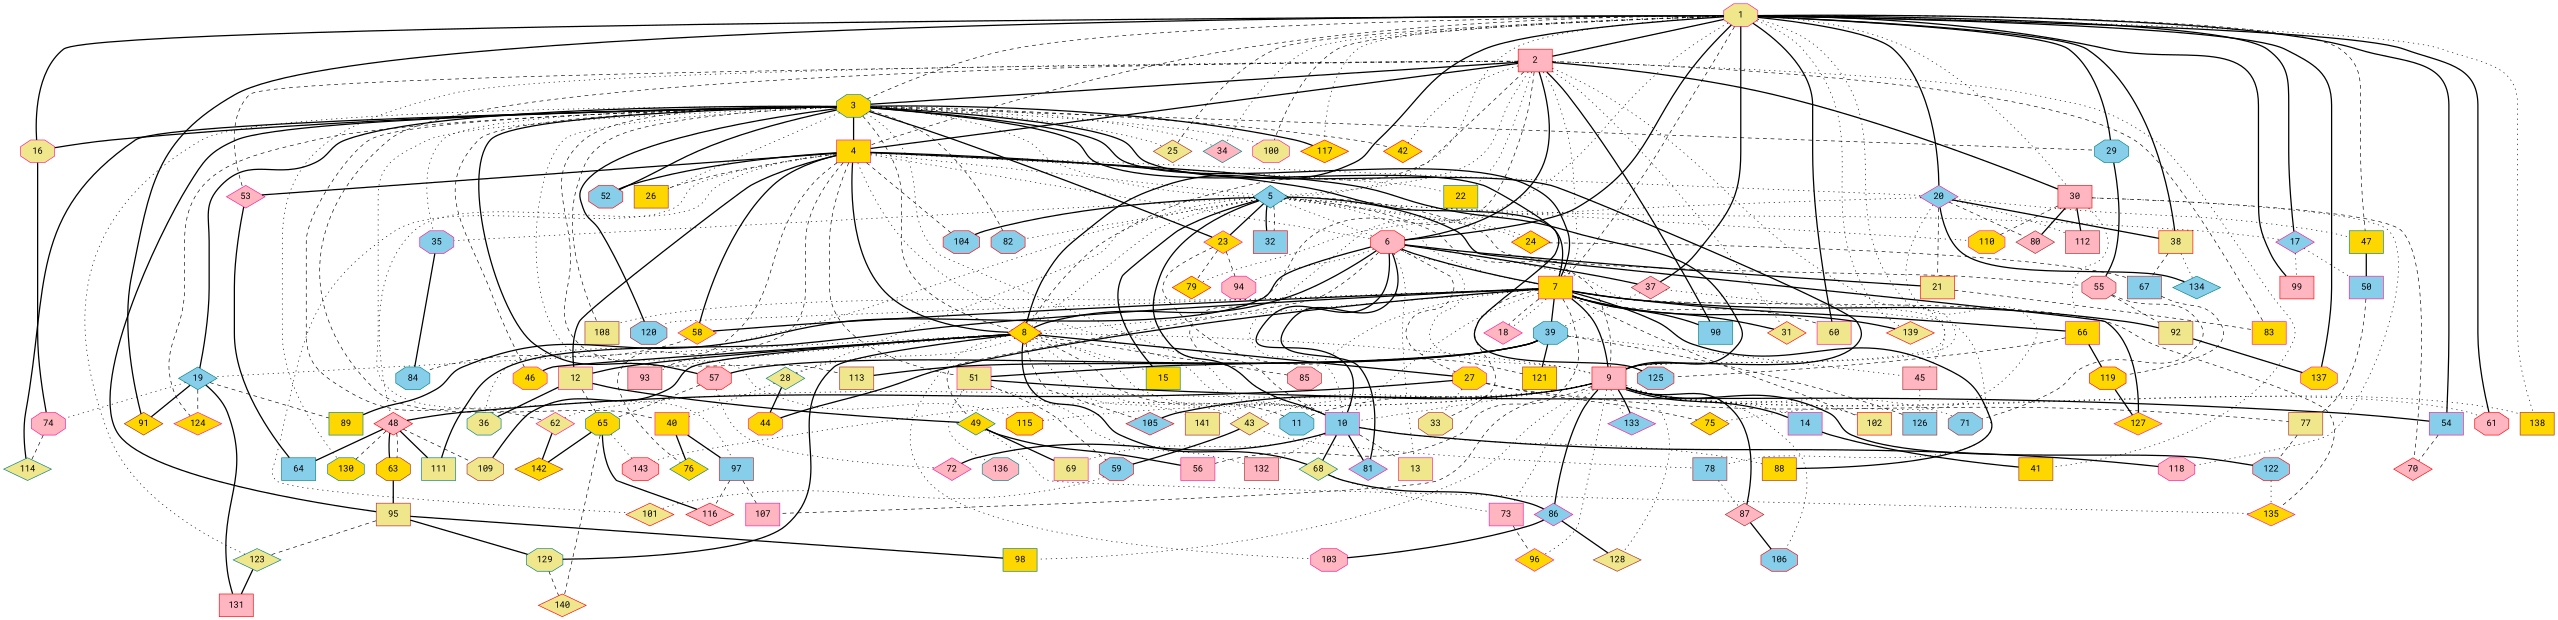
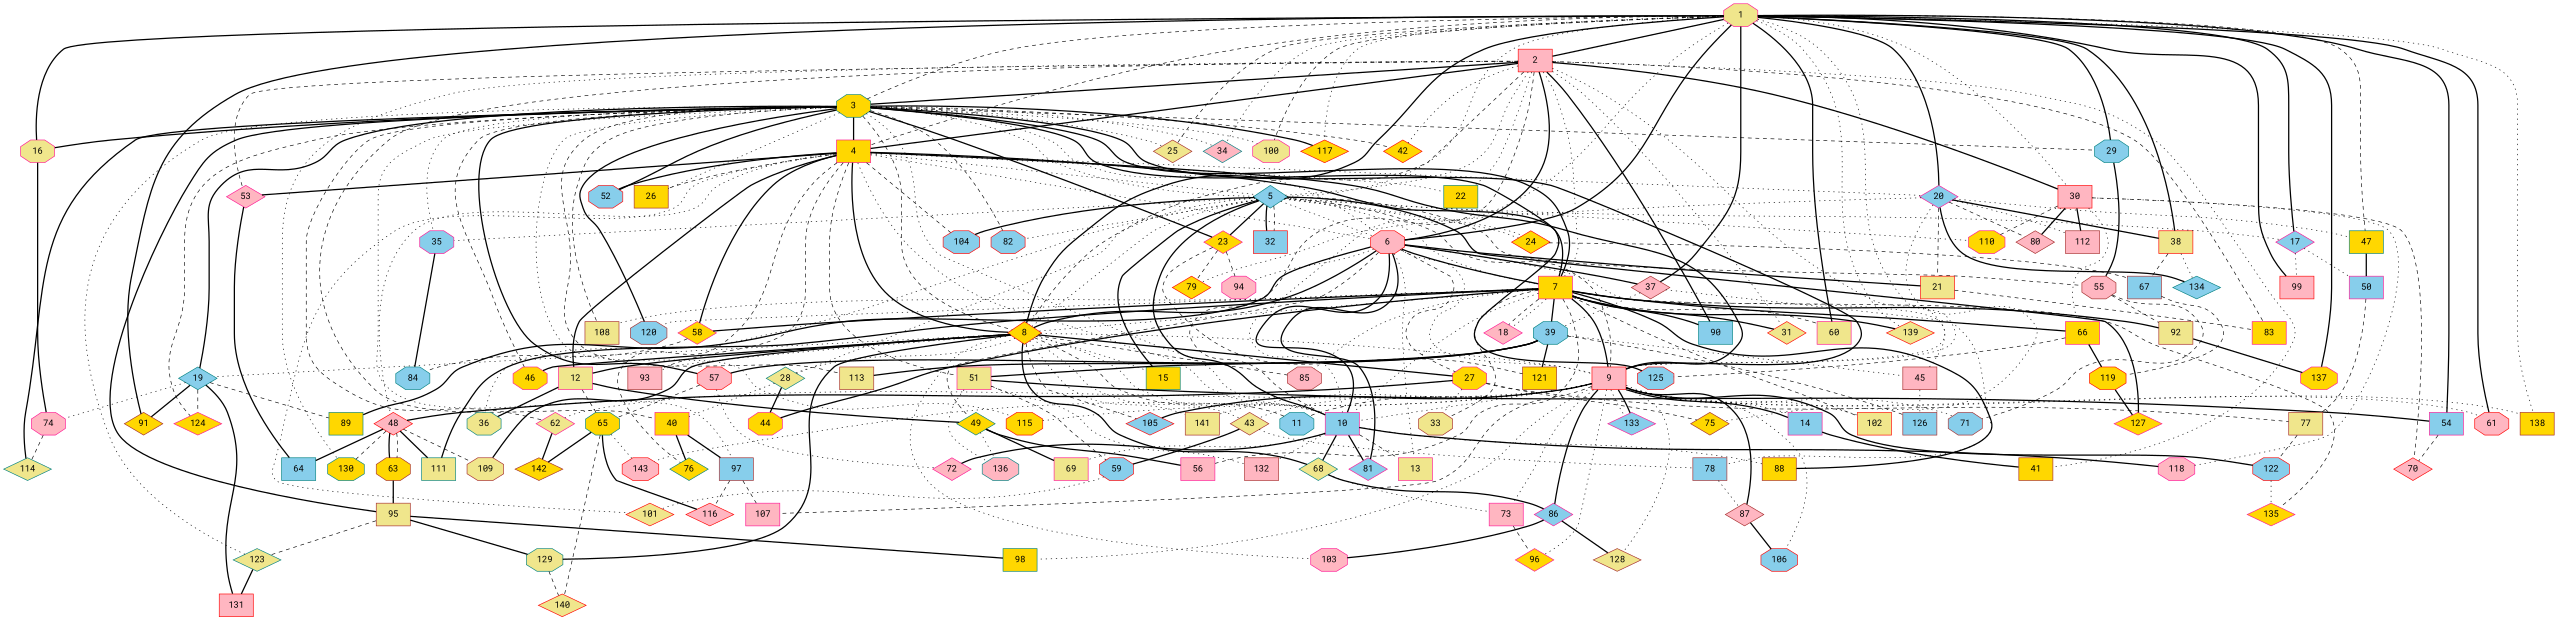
(1656, 155) -> none
none -> (1124, 175)
(1608, 498) -> (987, 445)
